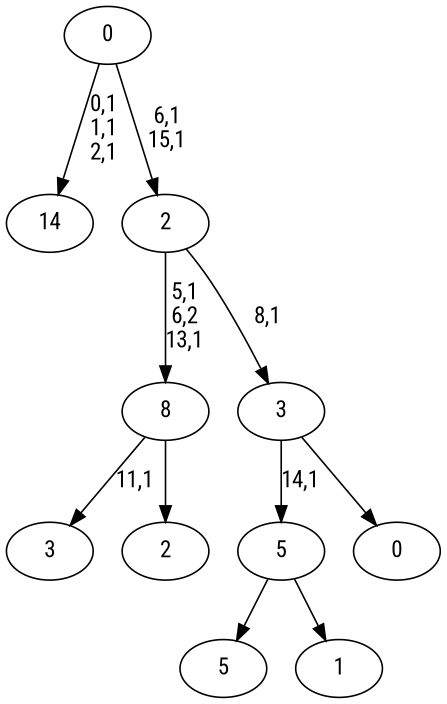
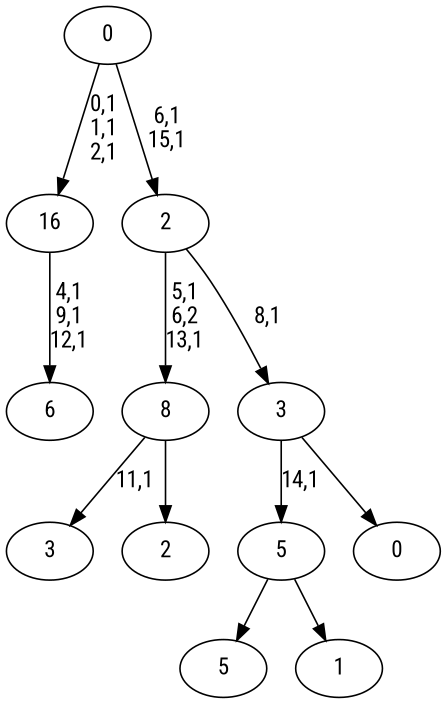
(50, 223) -> (50, 223)
none -> (50, 411)
